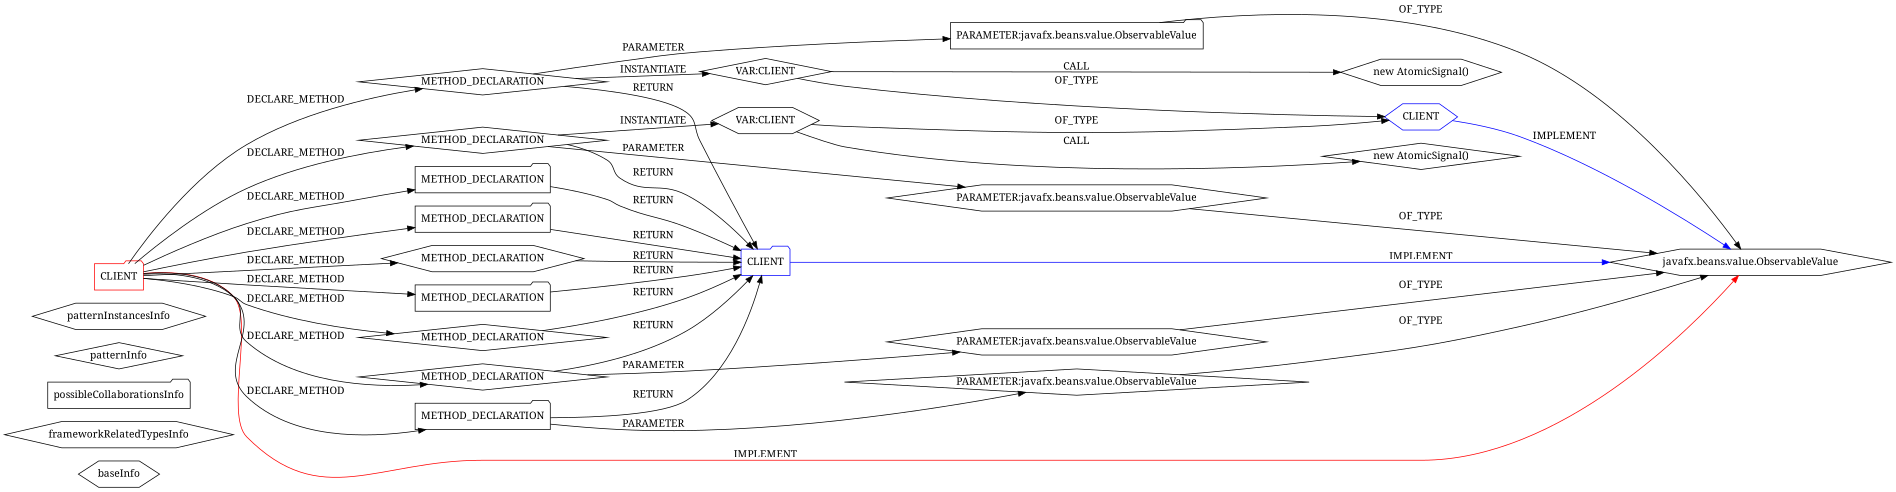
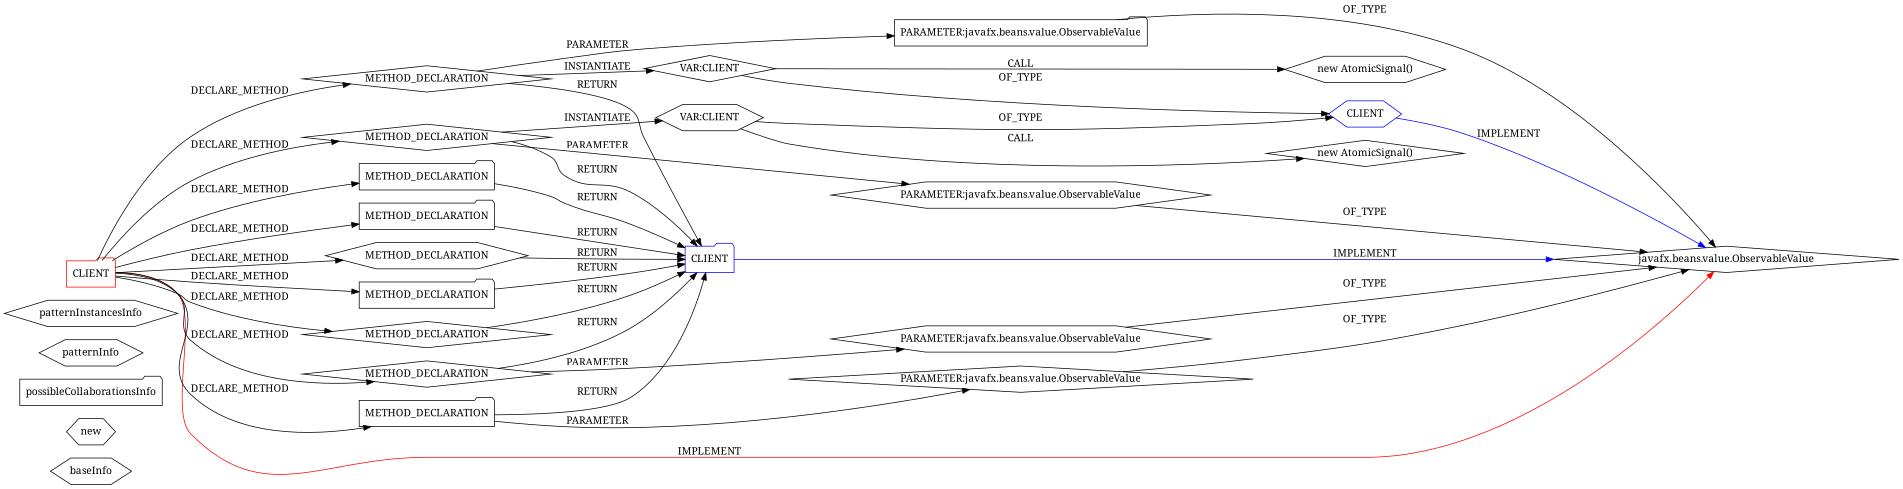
(1750, 262) -> (1726, 259)
(119, 356) -> (91, 353)
(119, 435) -> (91, 432)
